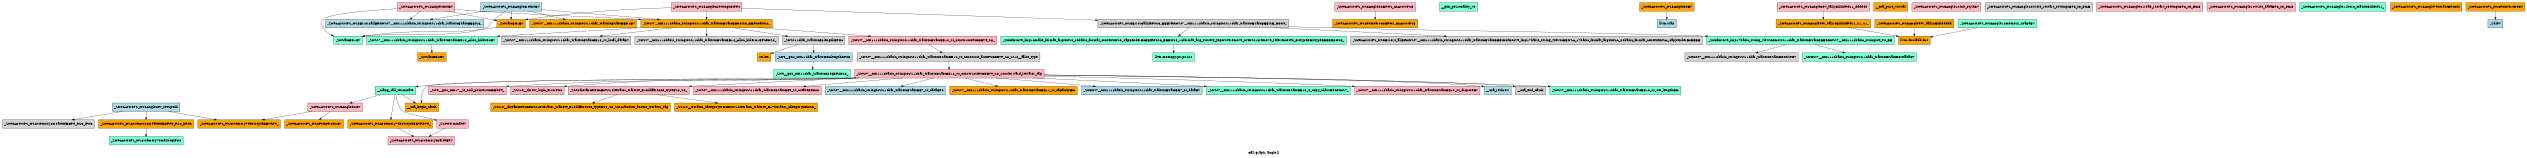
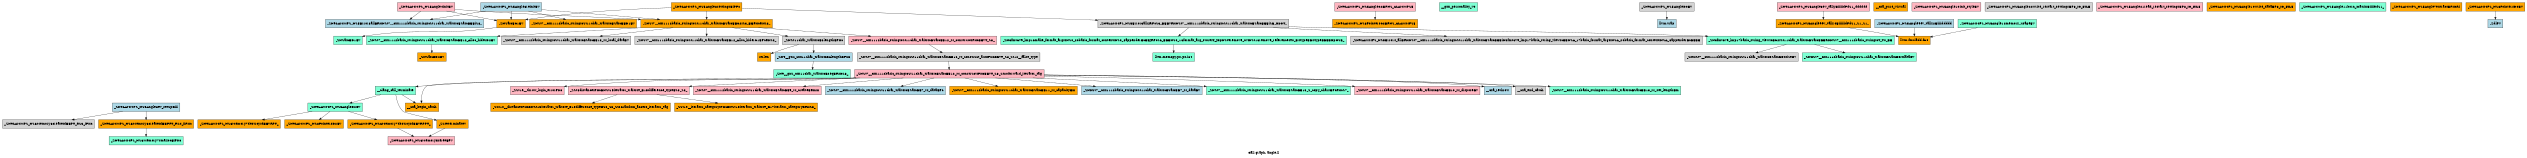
(707, 7) -> (707, 7)
(1667, 7) -> (1667, 7)
(2251, 7) -> (2251, 7)
(350, 13) -> none
(1914, 24) -> (1914, 24)
(439, 34) -> none
(467, 91) -> none
(393, 106) -> (361, 115)
(335, 107) -> (335, 107)
(191, 115) -> none
(452, 124) -> (452, 124)
